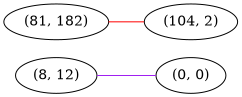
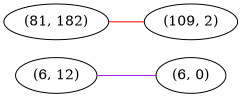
(191, 22) -> (191, 22)
(56, 75) -> (56, 75)
(191, 75) -> (191, 75)
